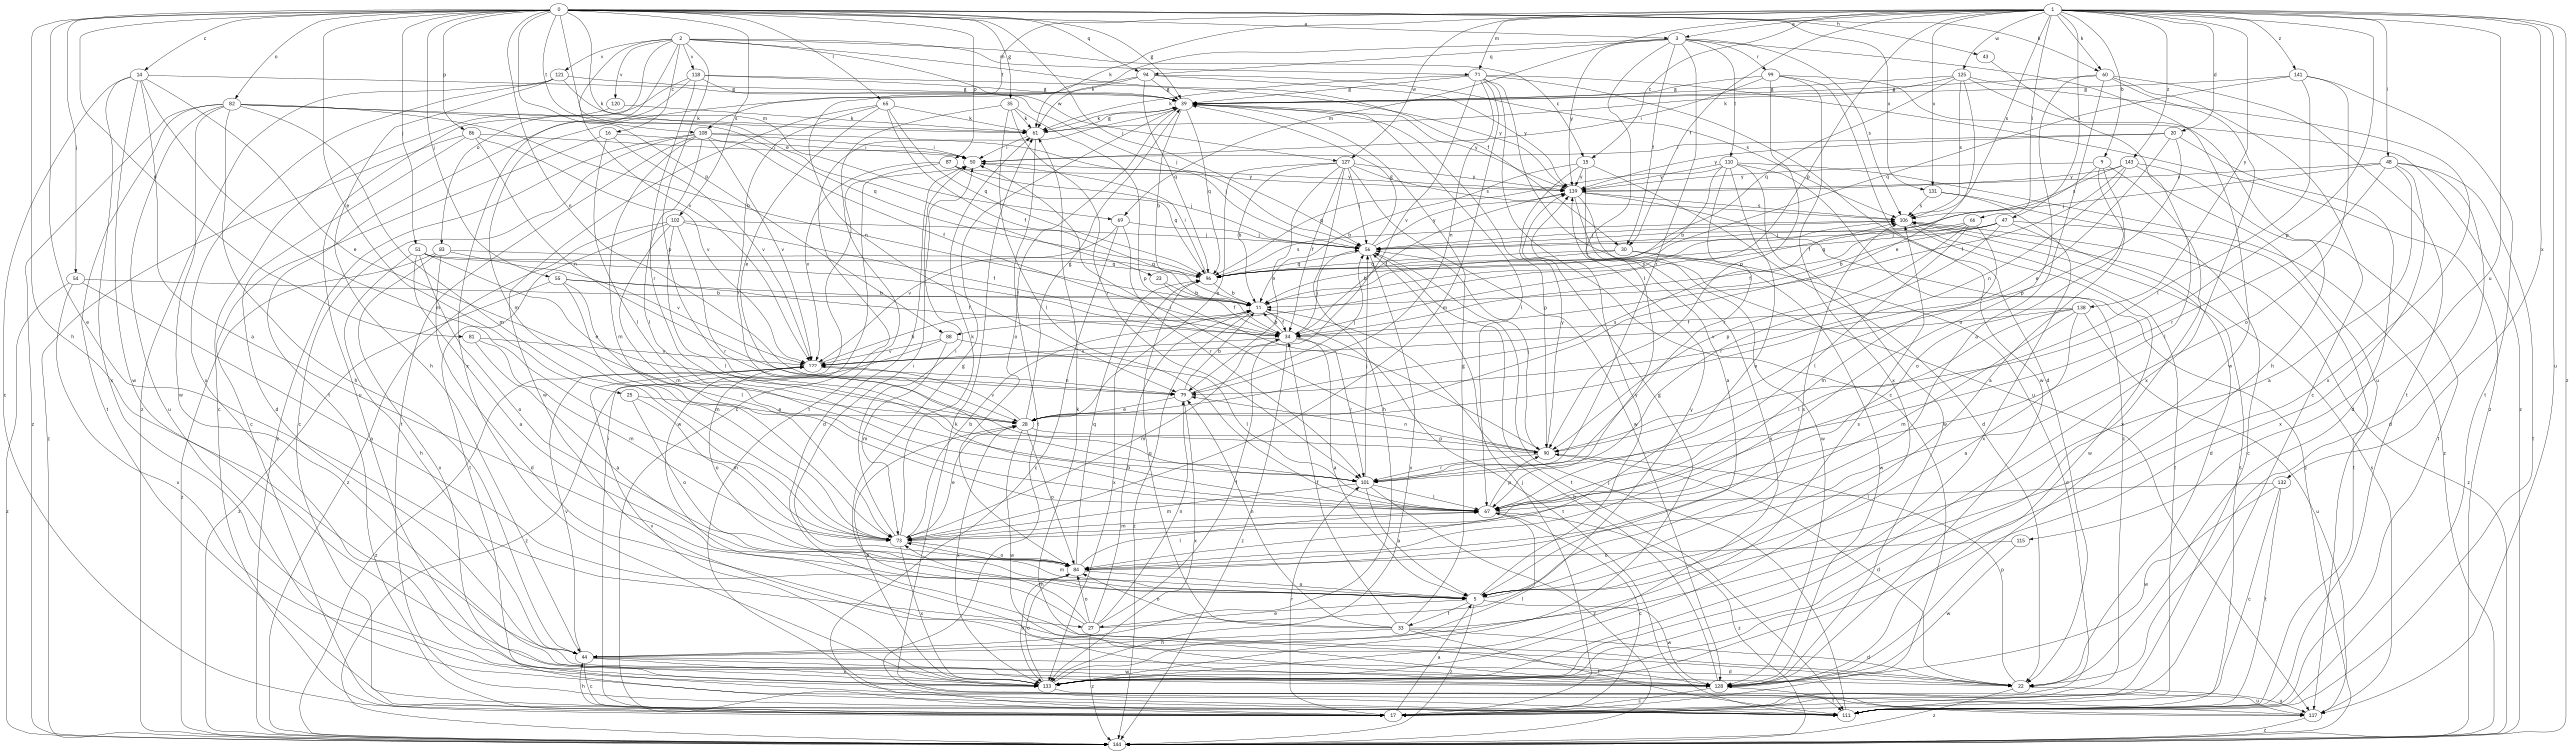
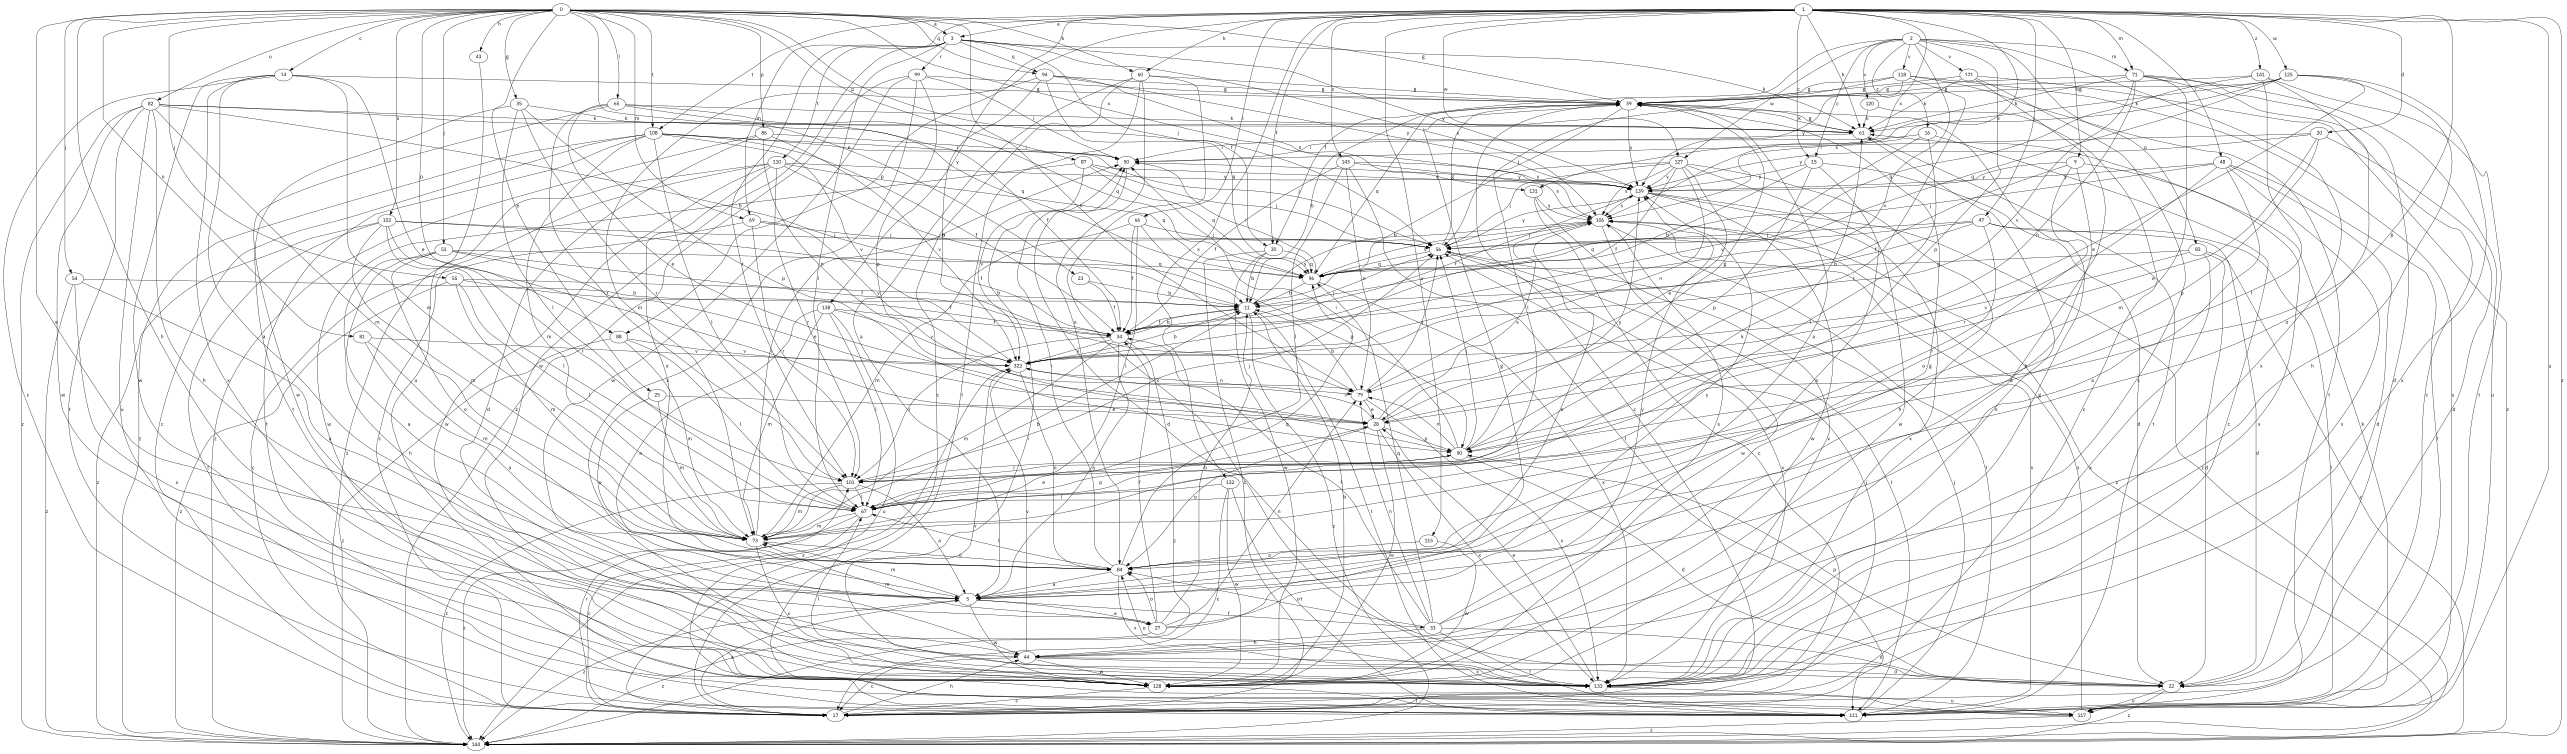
(813, 366) -> (1018, 366)
(2469, 657) -> none
